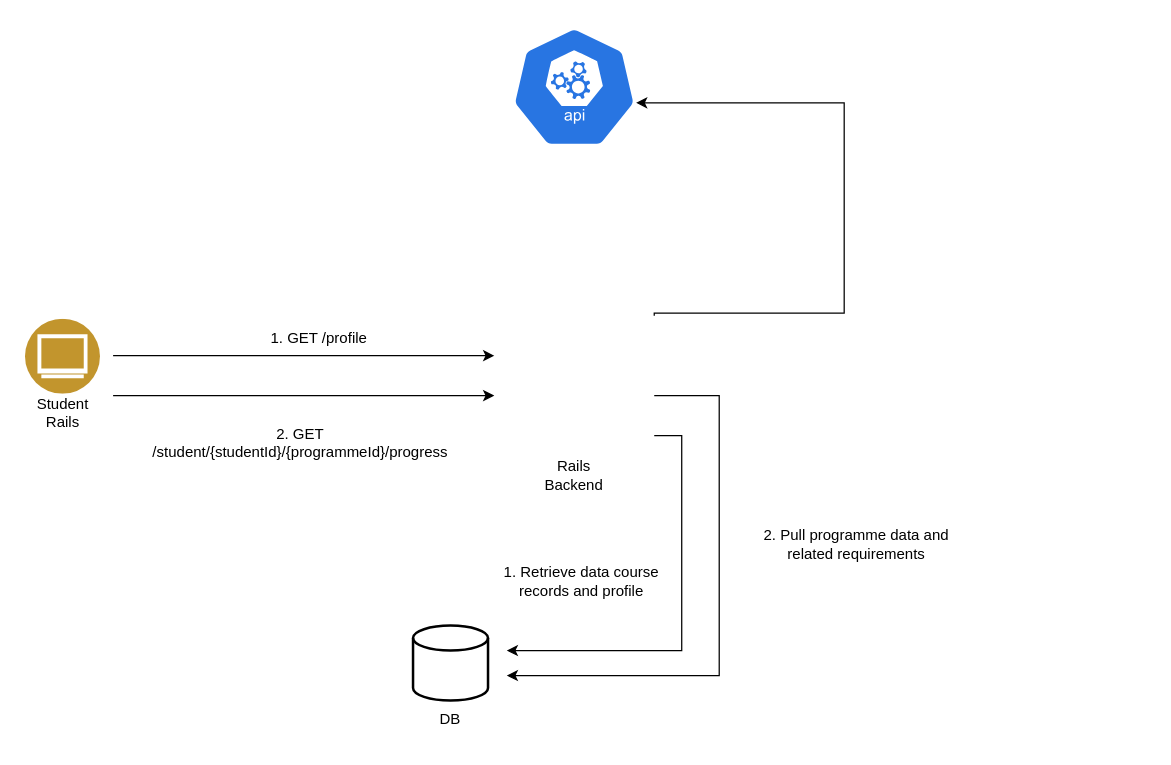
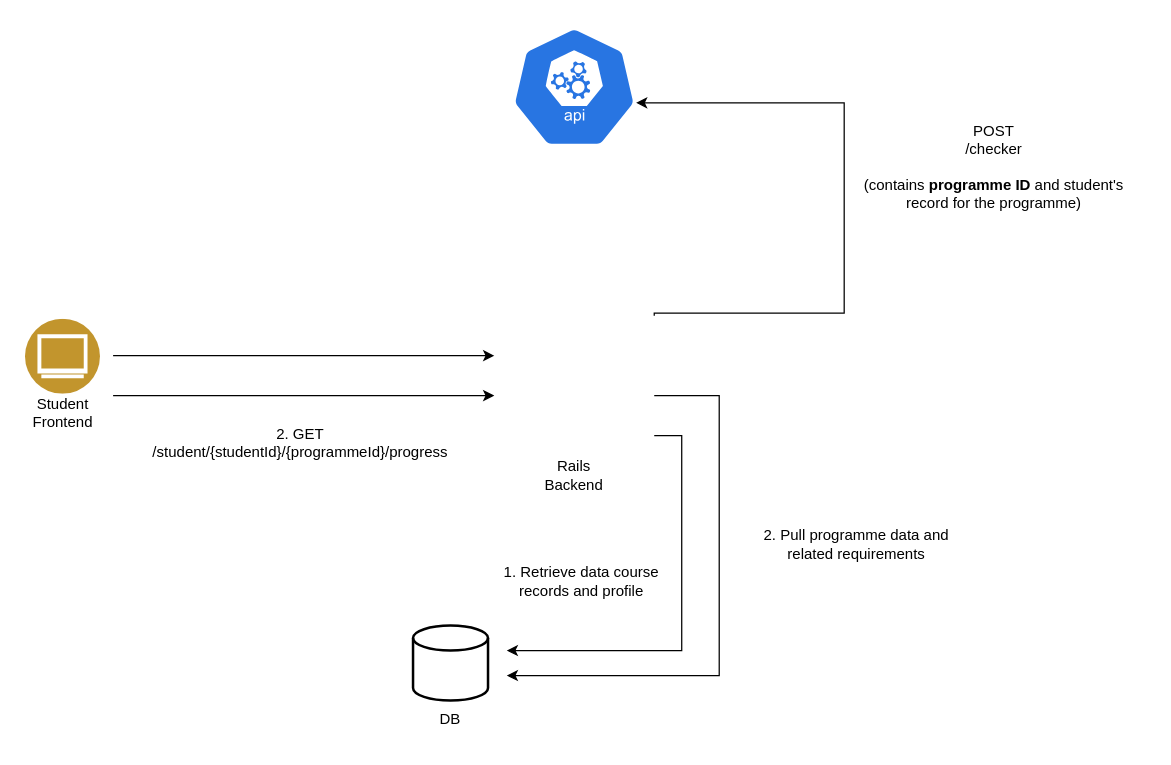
none -> (994, 167)
(319, 338) -> none
(63, 413) -> (63, 413)
